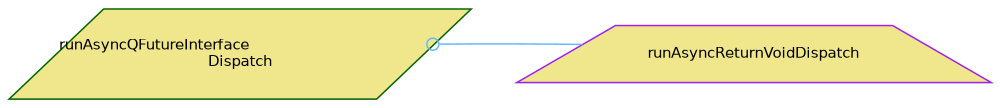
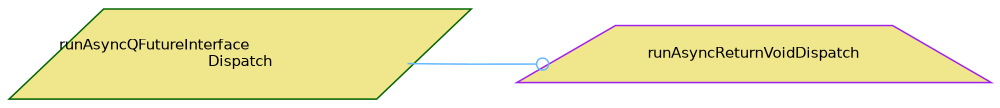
(511, 44) -> (472, 64)
